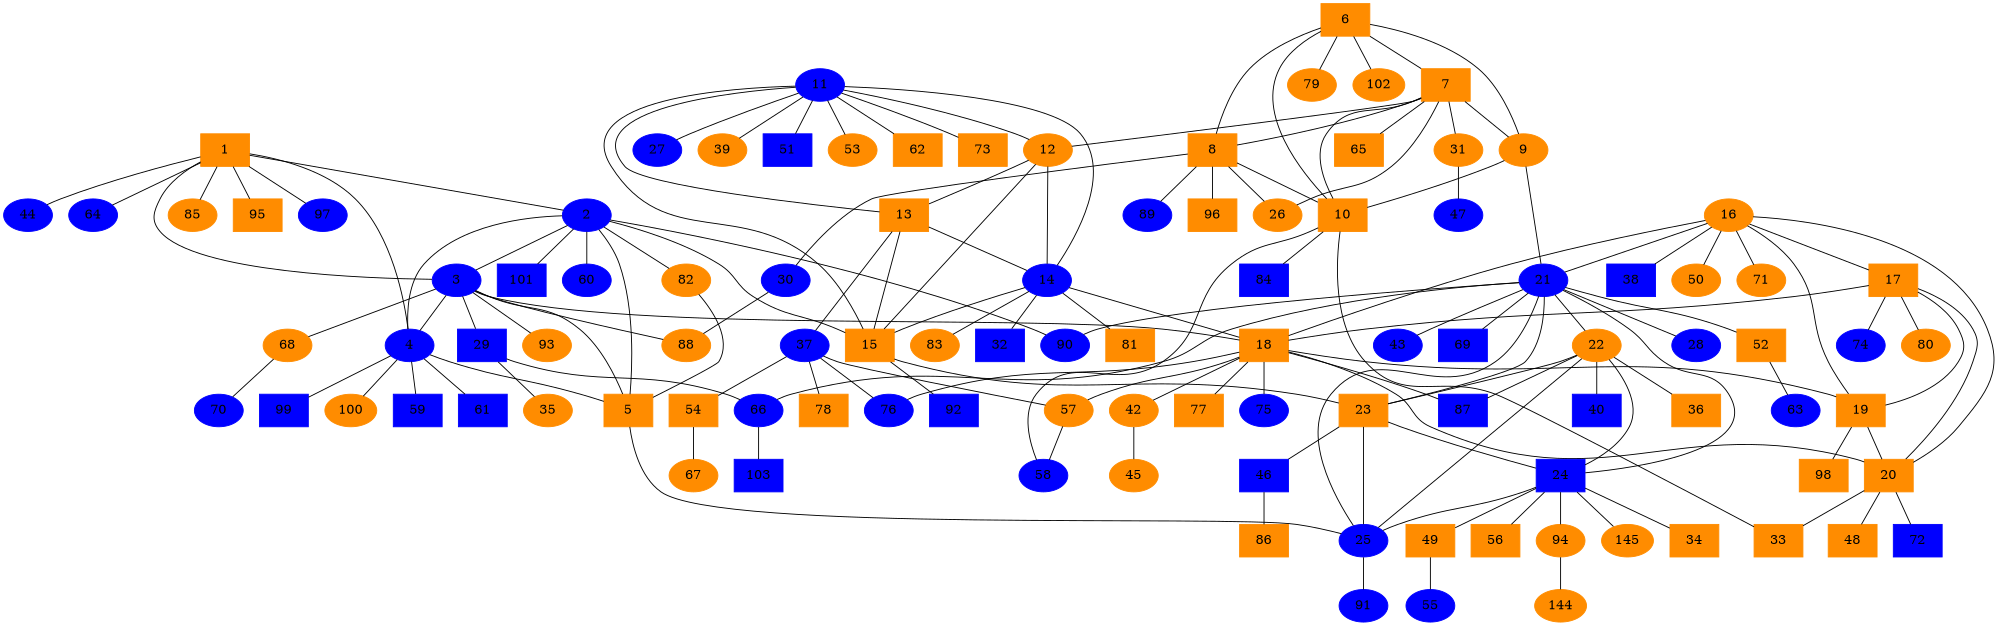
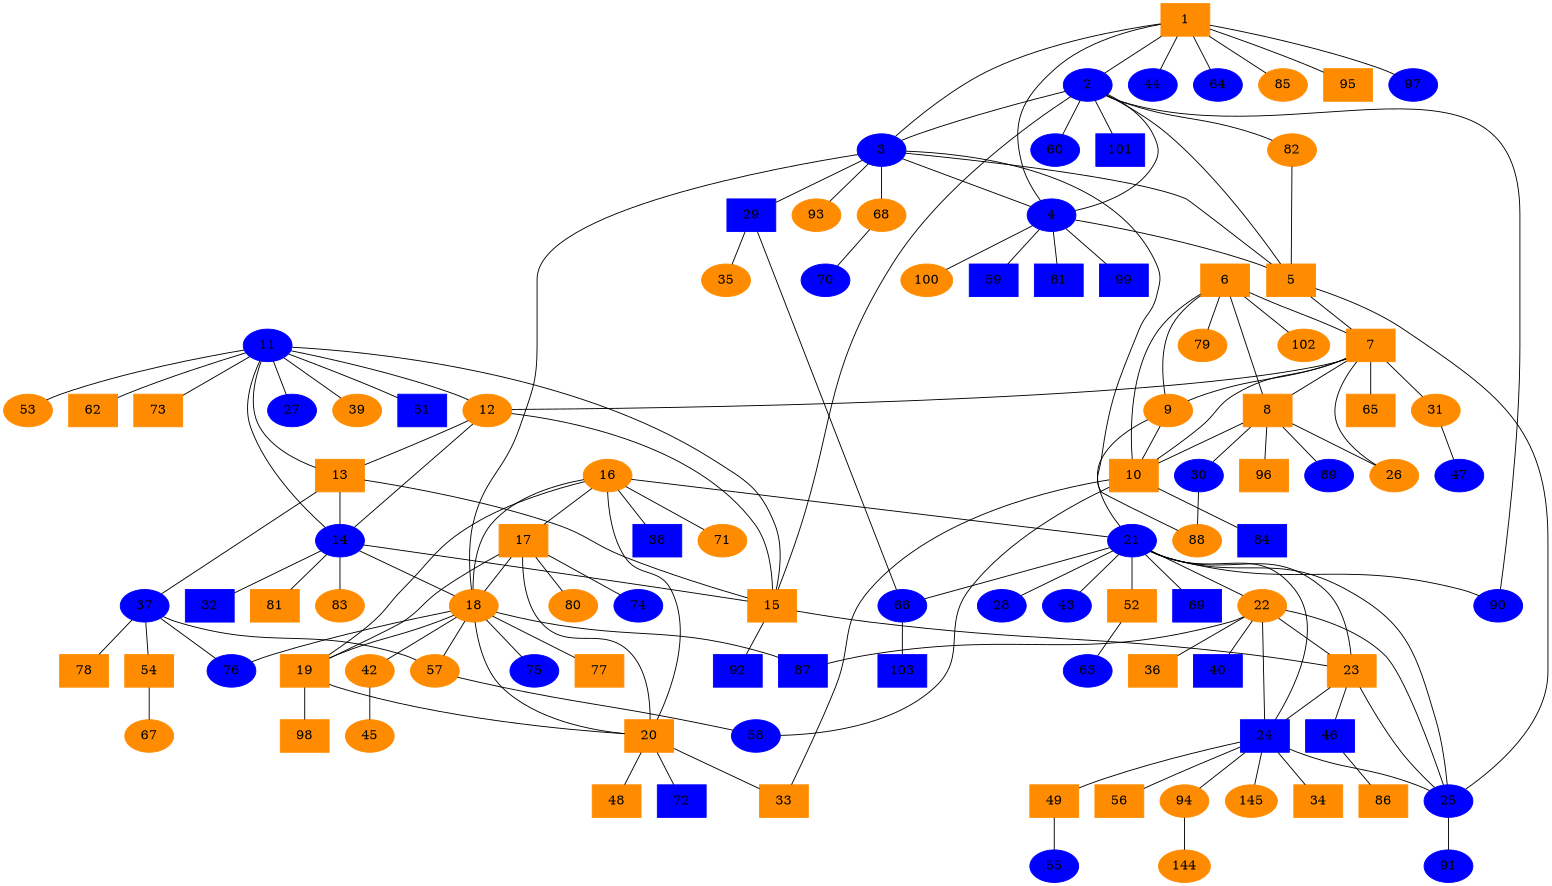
(1696, 280) -> none
none -> (1331, 313)
(1264, 345) -> (474, 606)
